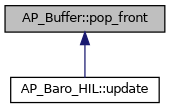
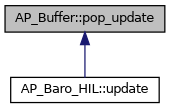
(85, 19) -> (85, 19)
